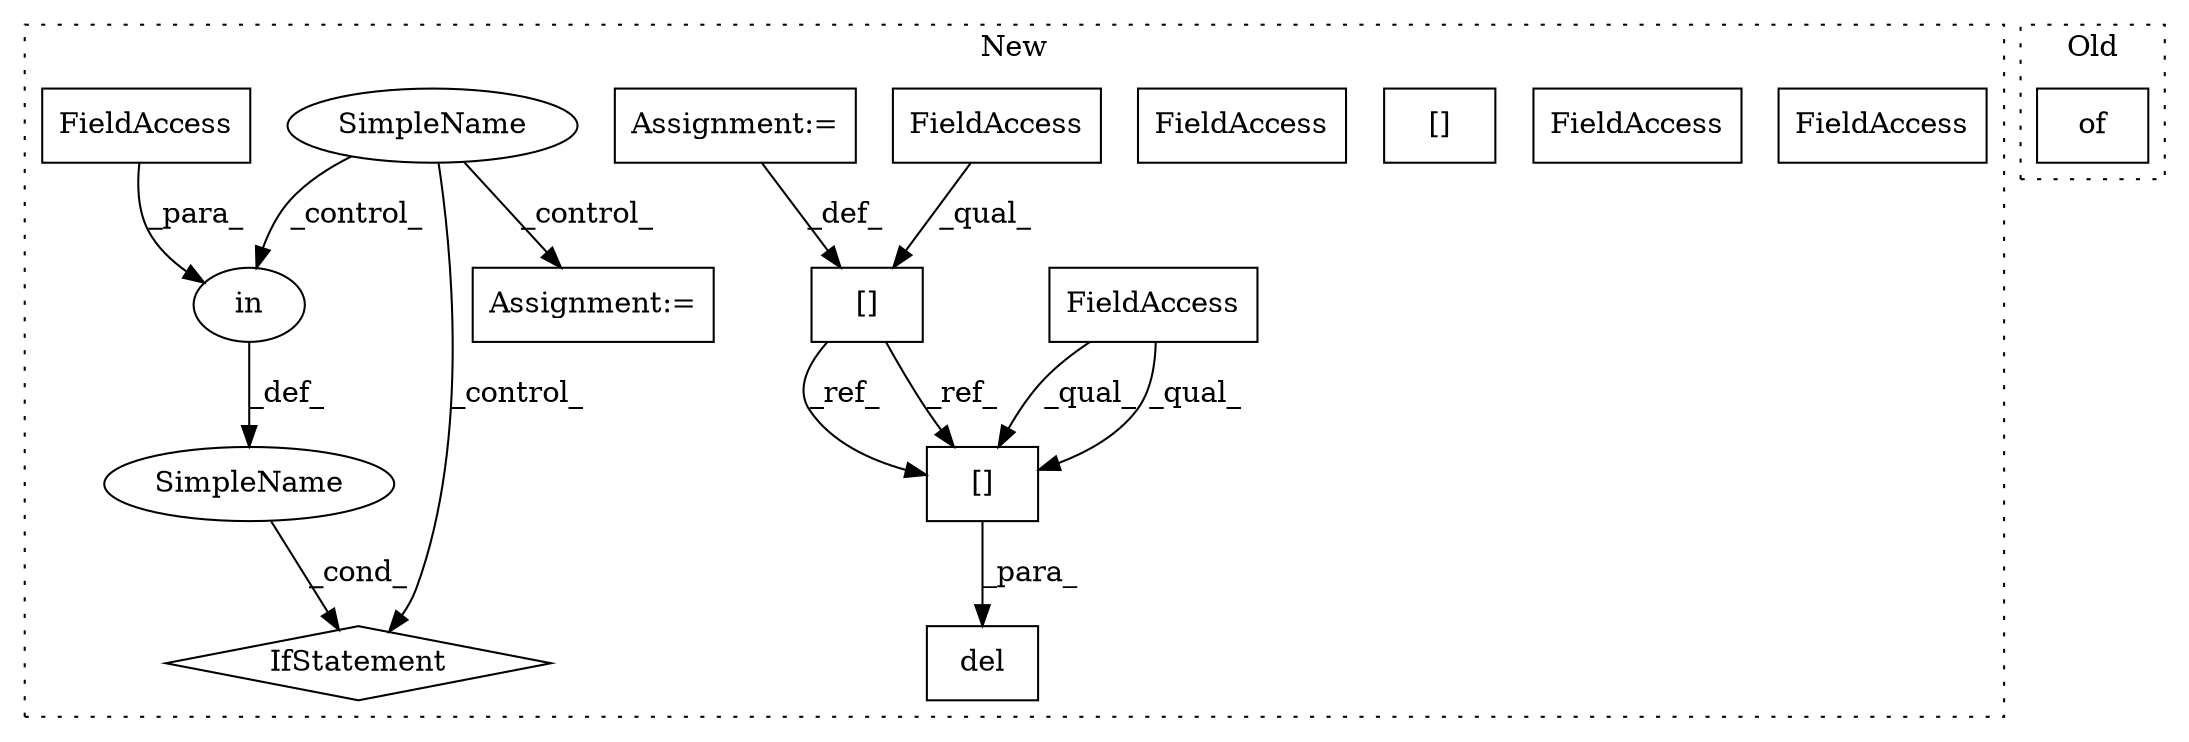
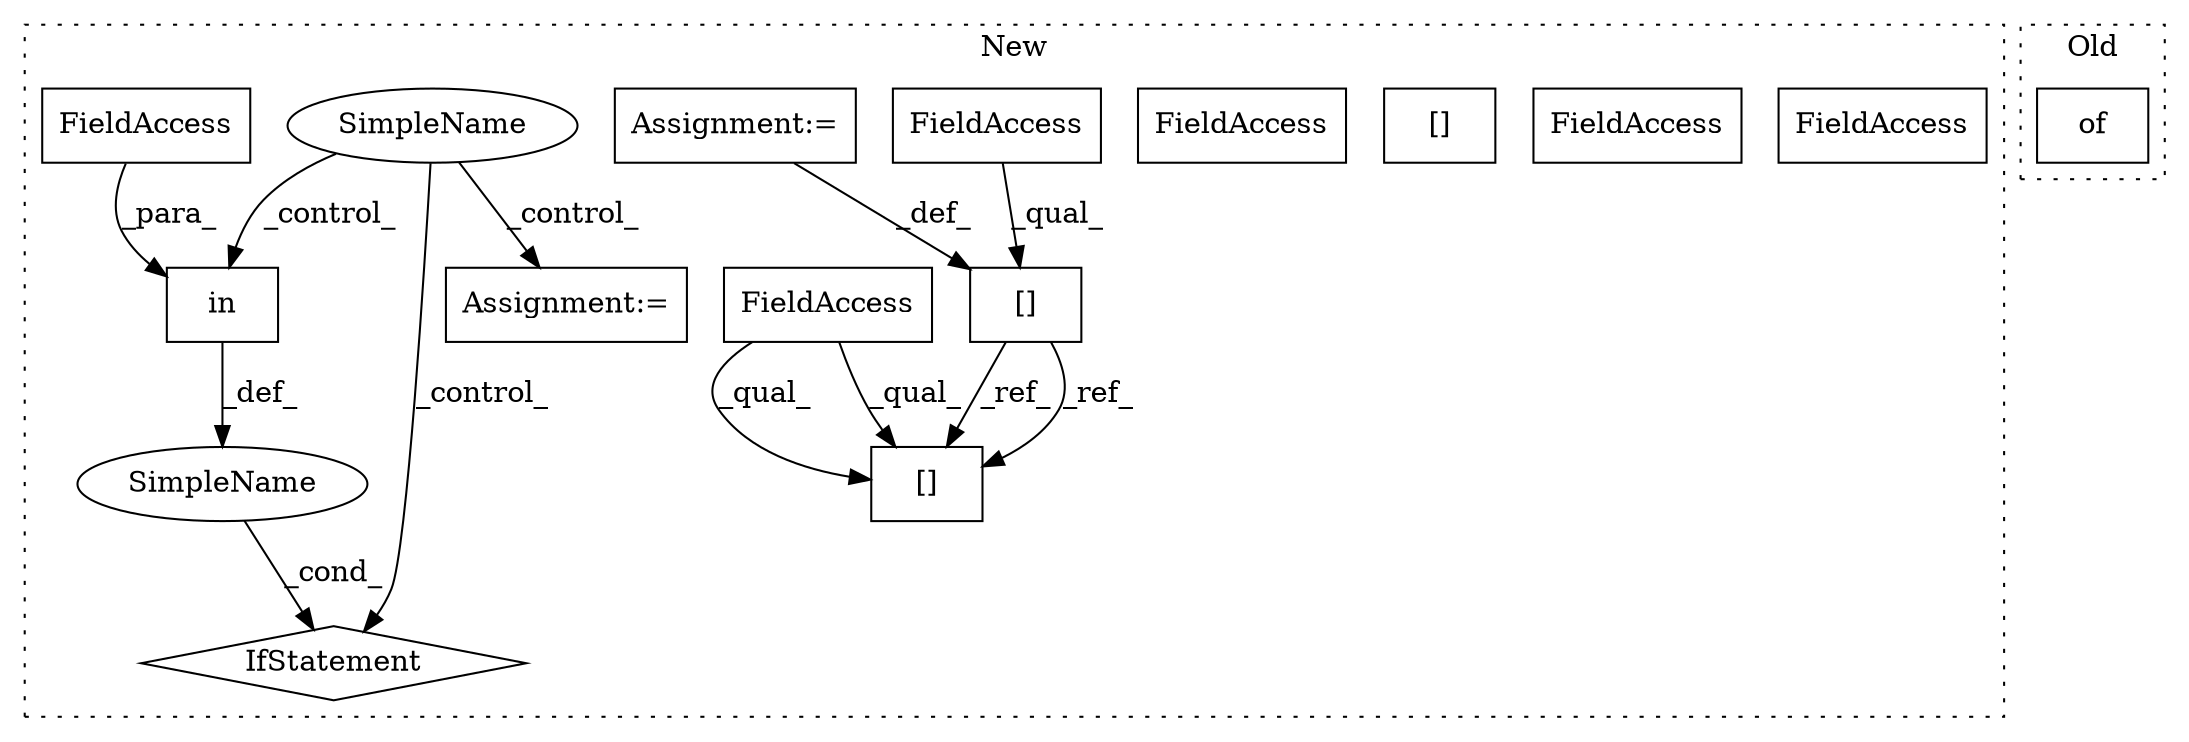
(249, 305) -> (222, 305)
(982, 663) -> none
